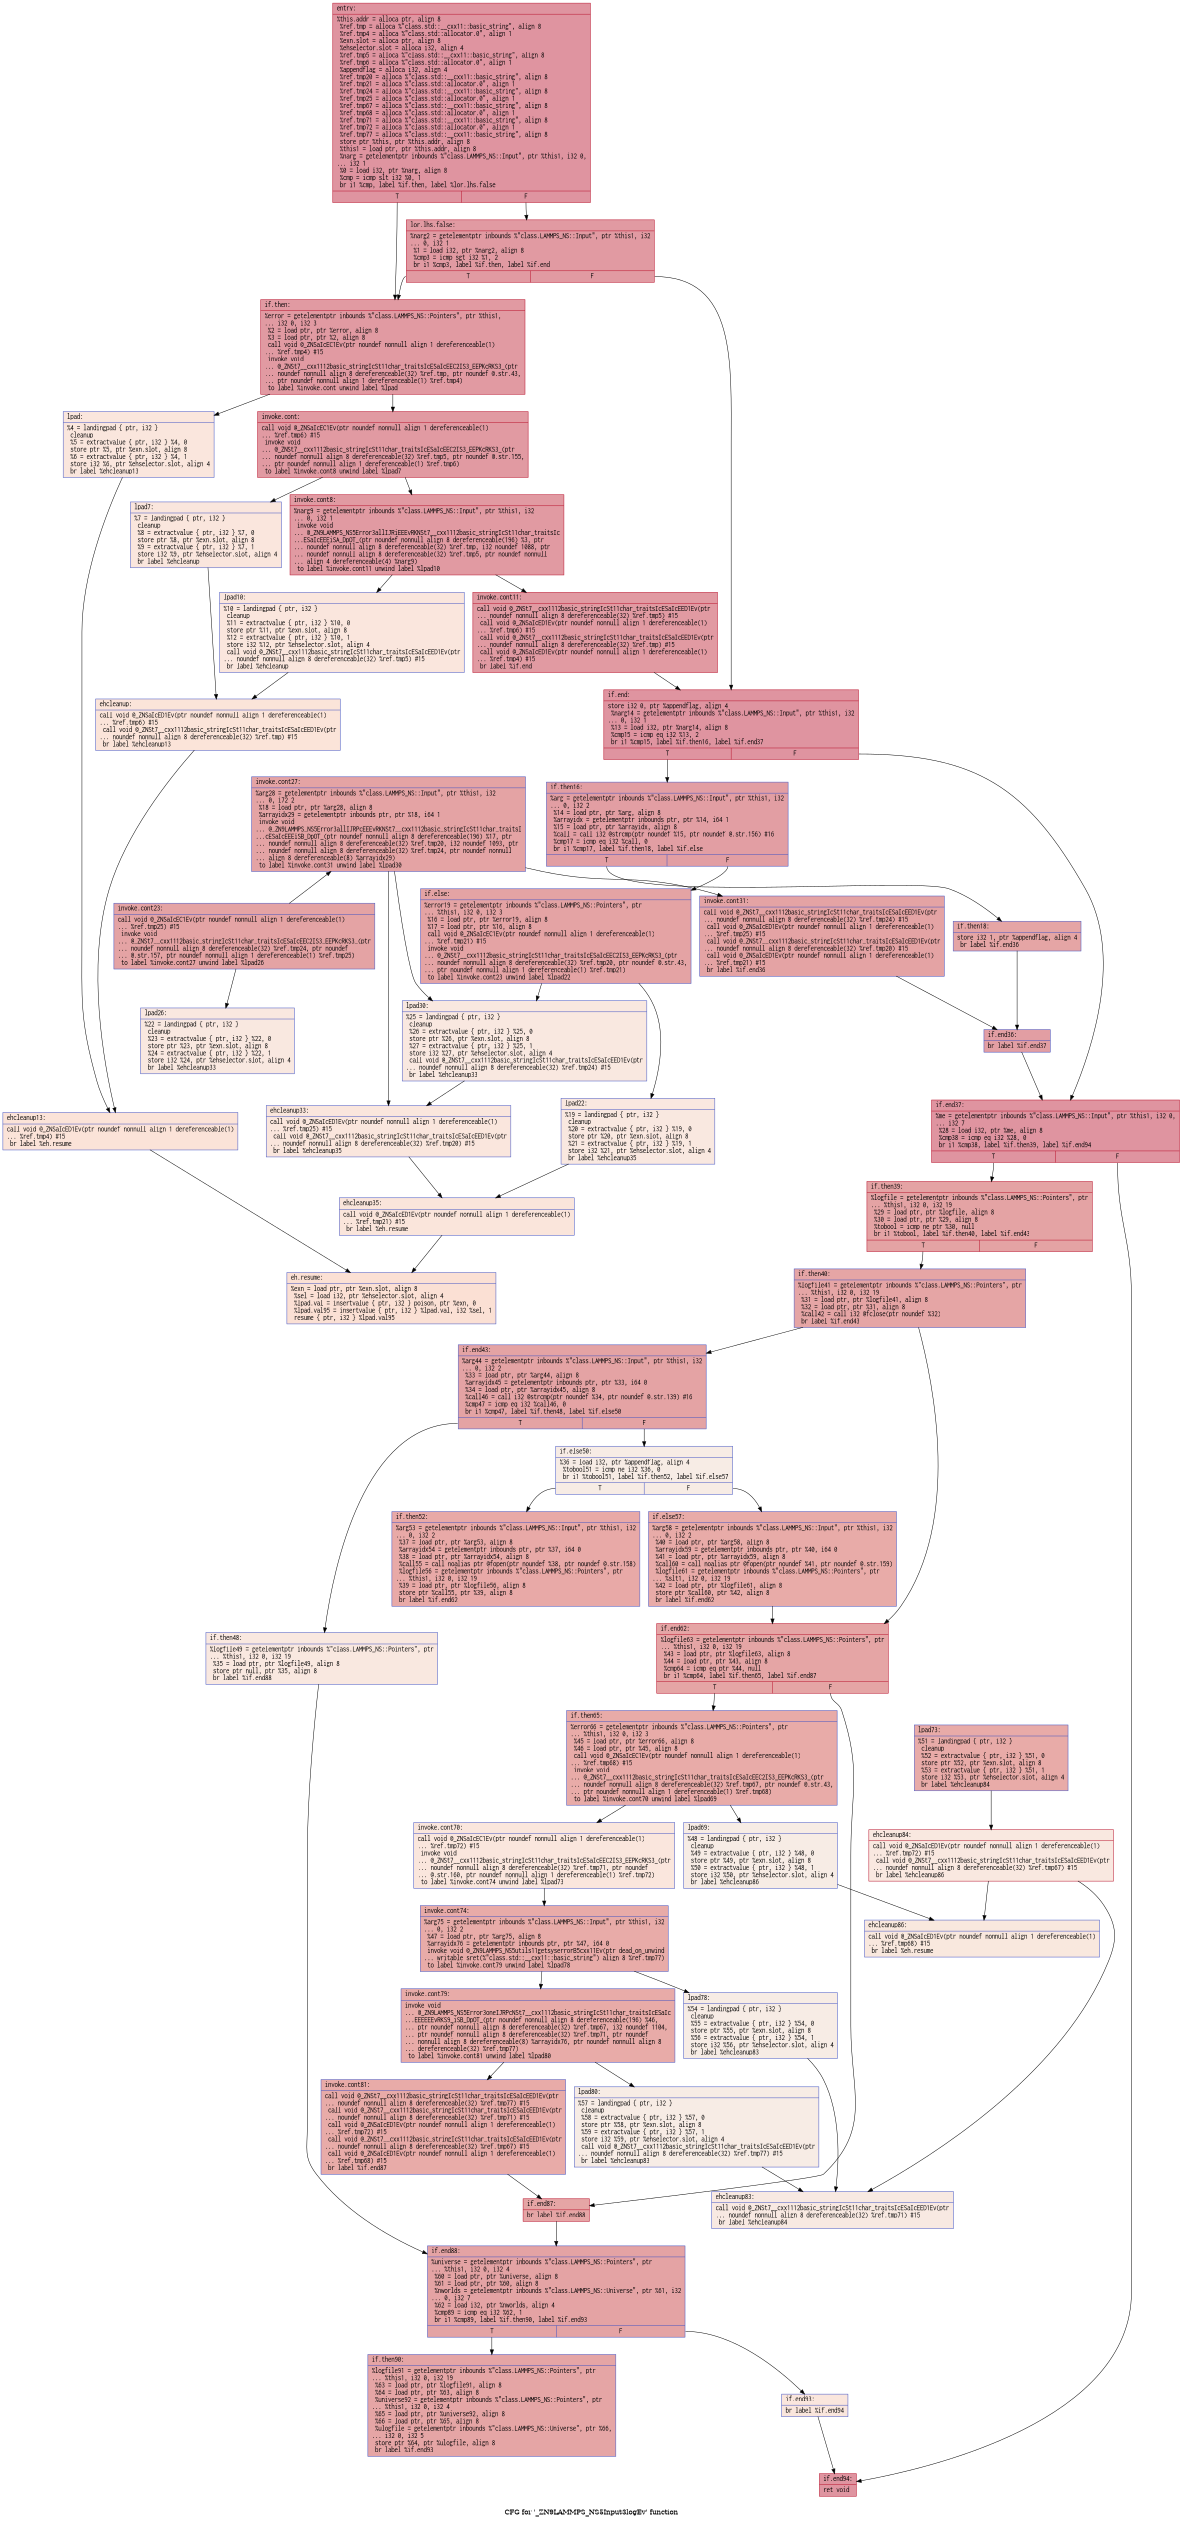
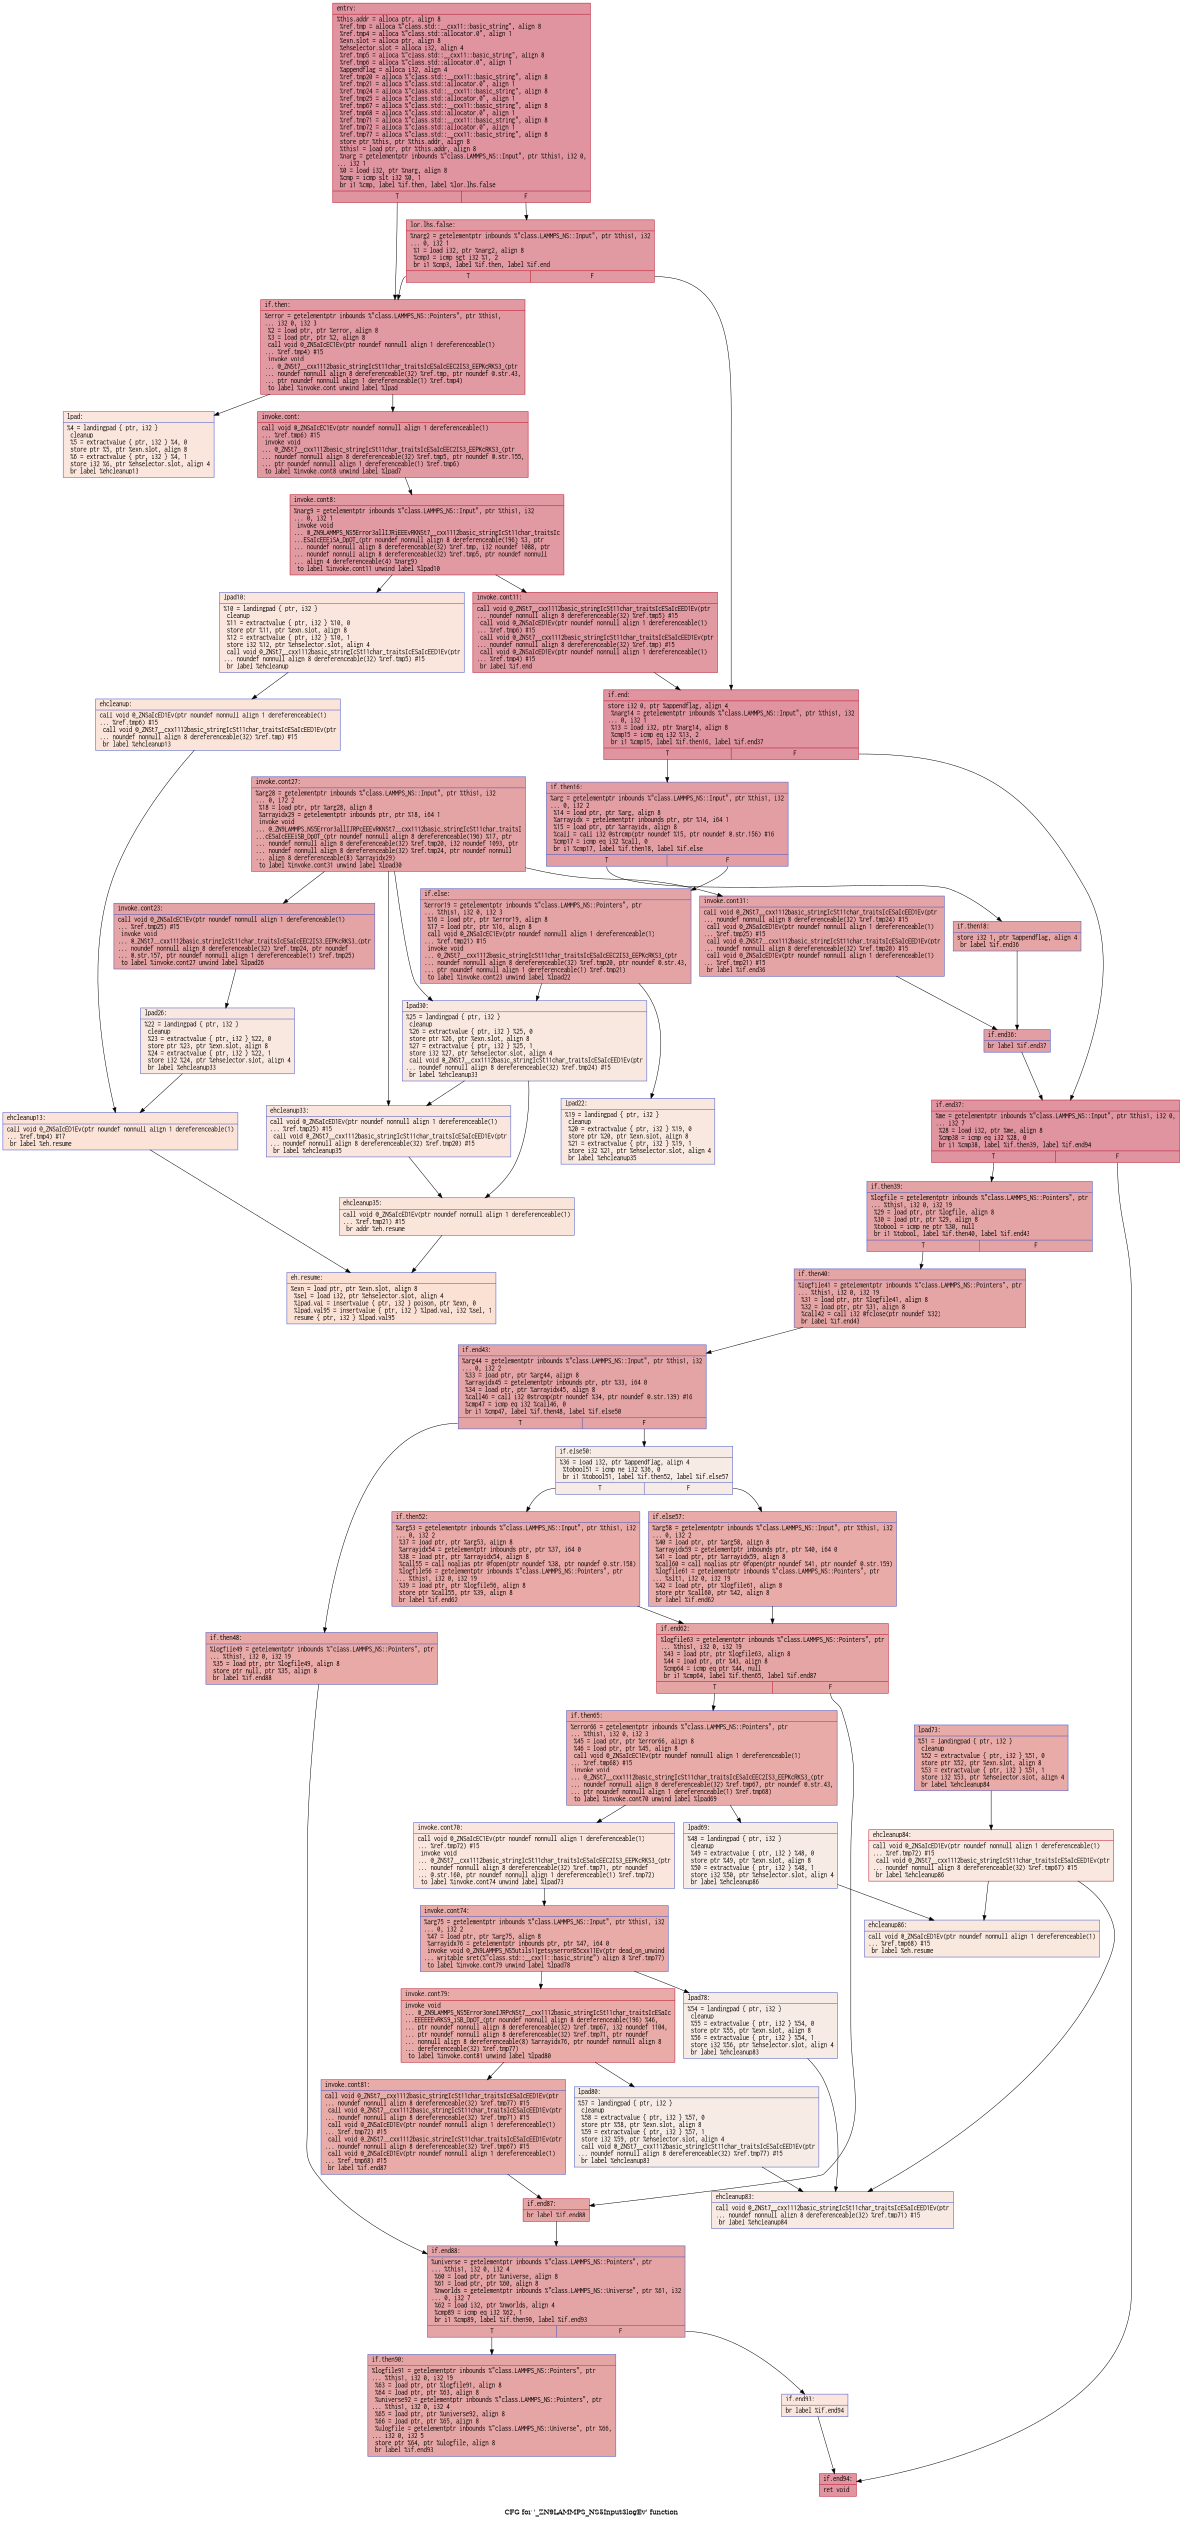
(206, 535) -> none
(82, 791) -> (163, 1091)
(308, 889) -> (306, 886)
(36, 1137) -> (36, 1137)
(534, 1180) -> (523, 1143)
(980, 1217) -> (980, 1217)
(376, 1229) -> (374, 1229)
(937, 1479) -> (658, 1614)
(322, 1658) -> (322, 1658)
(538, 2026) -> (538, 2026)
